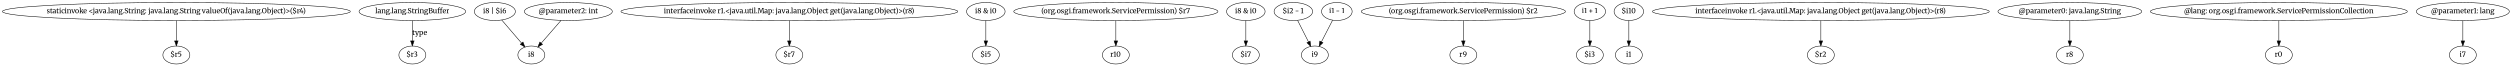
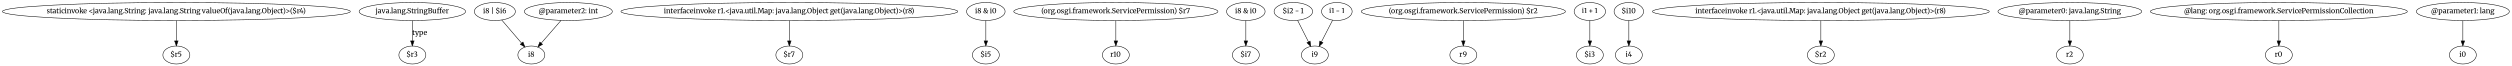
(412, 12) -> (412, 12)
(1629, 55) -> (1629, 55)
(2070, 55) -> (2070, 55)
(2463, 55) -> (2463, 55)
